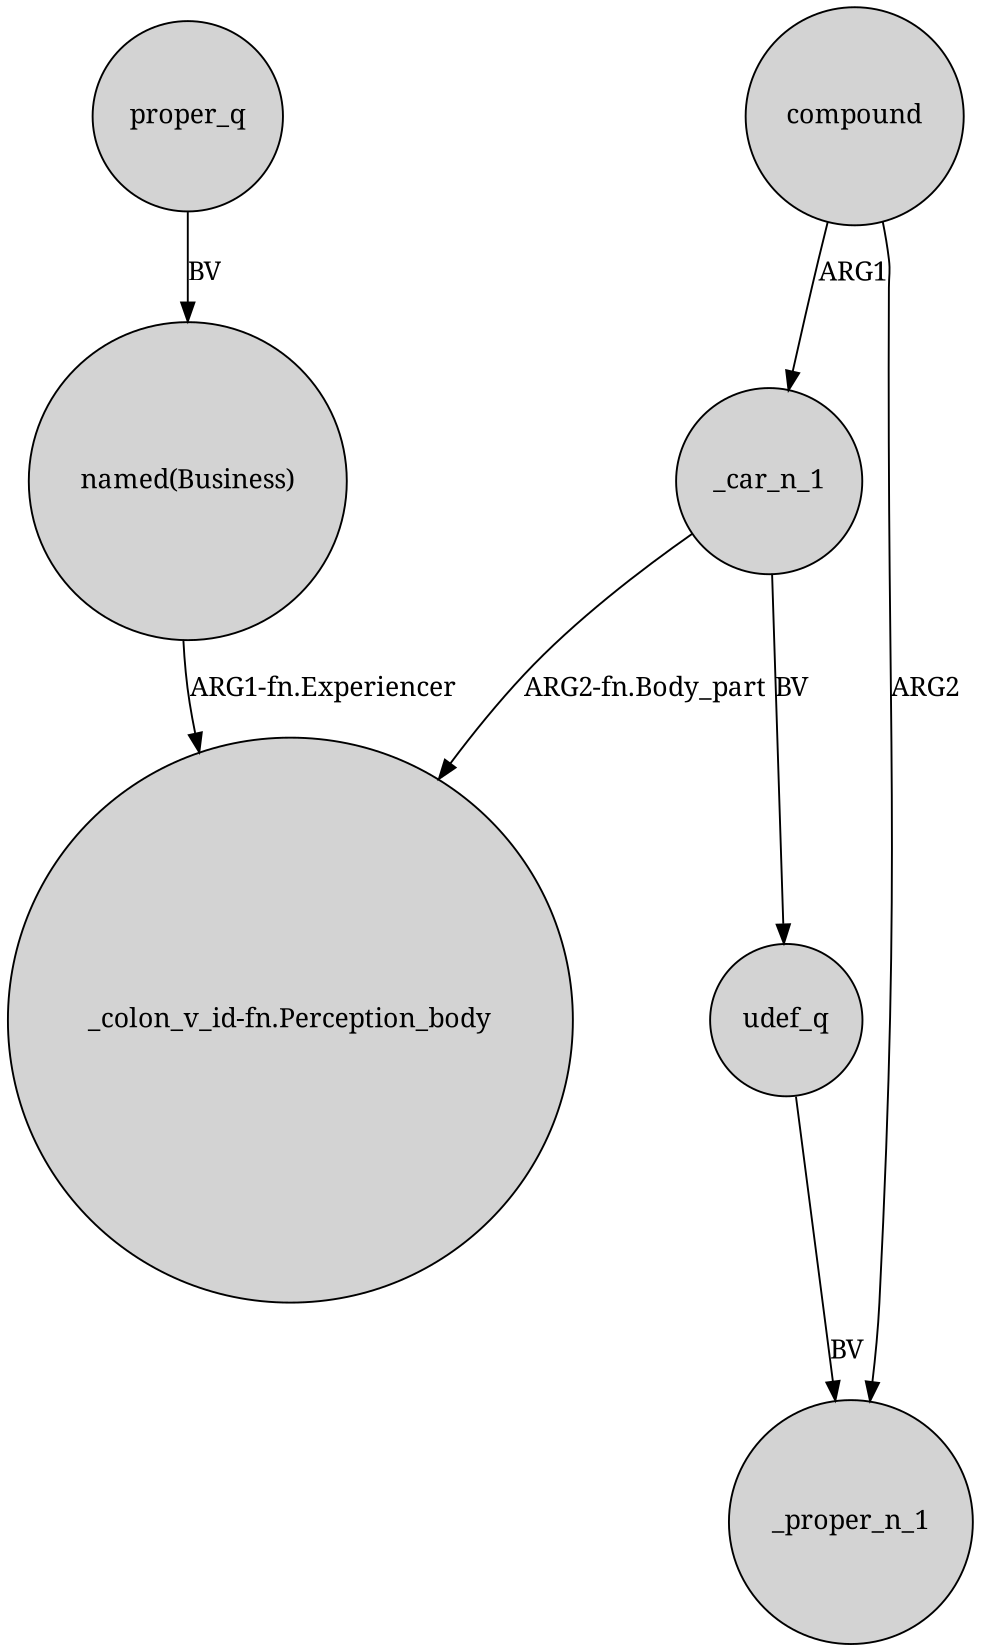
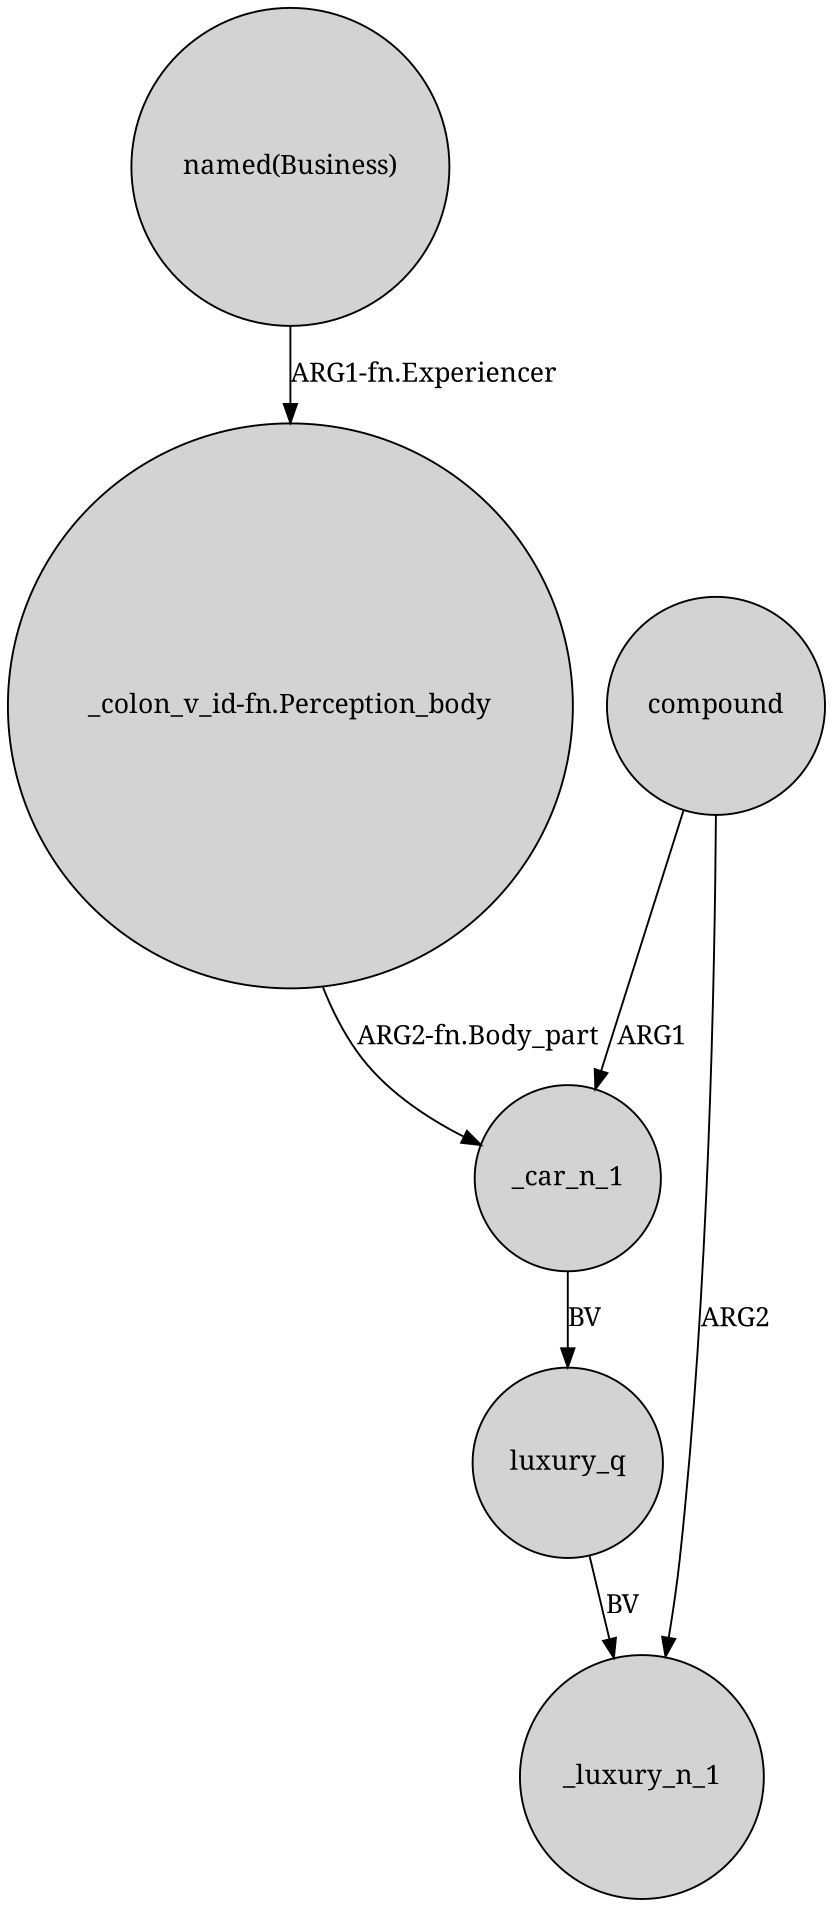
(188, 116) -> none
(561, 638) -> (378, 1076)
(786, 1020) -> (568, 1463)
(851, 1522) -> (642, 1777)
